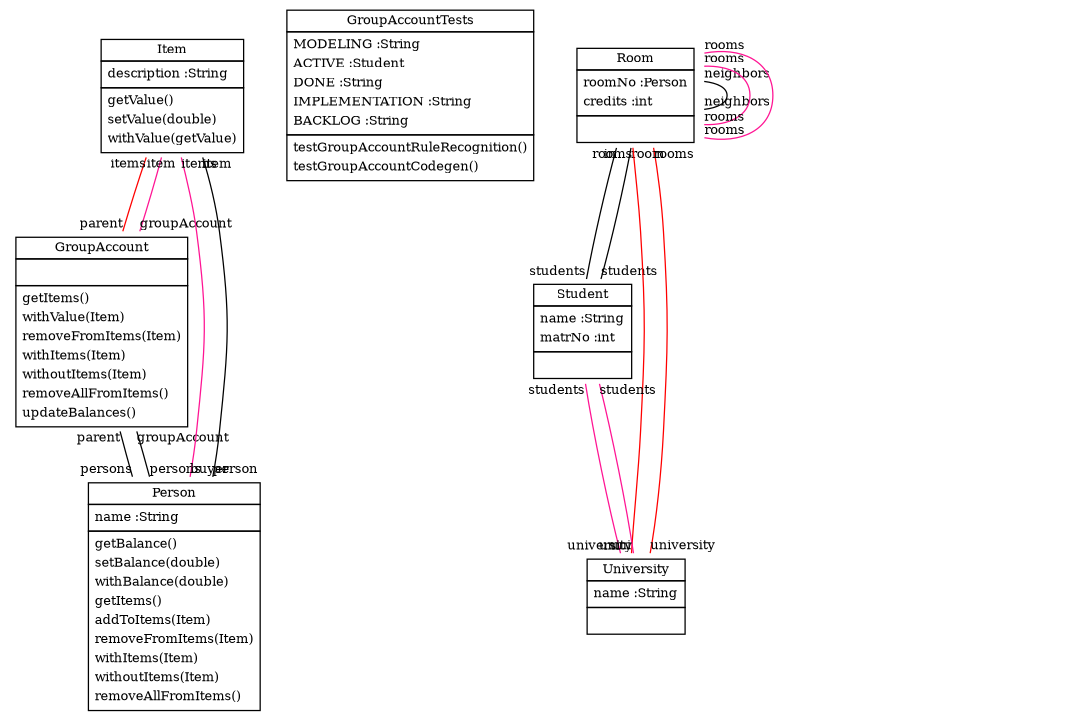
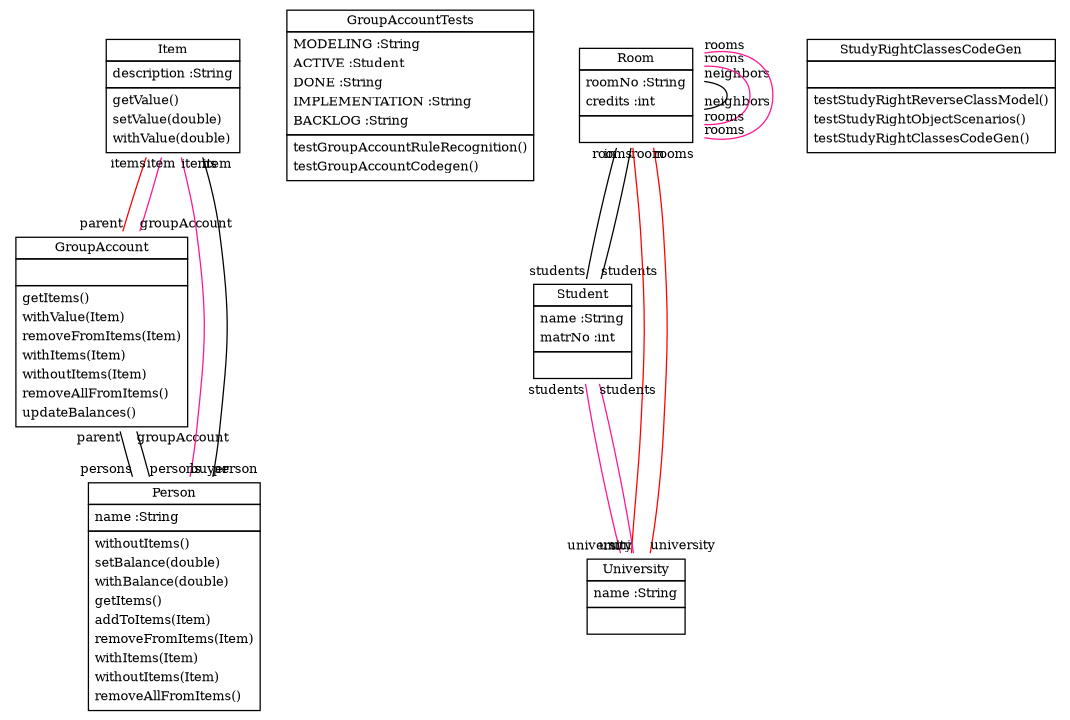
(635, 83) -> (636, 83)
none -> (931, 95)
(172, 139) -> (172, 139)
(136, 544) -> (142, 544)
